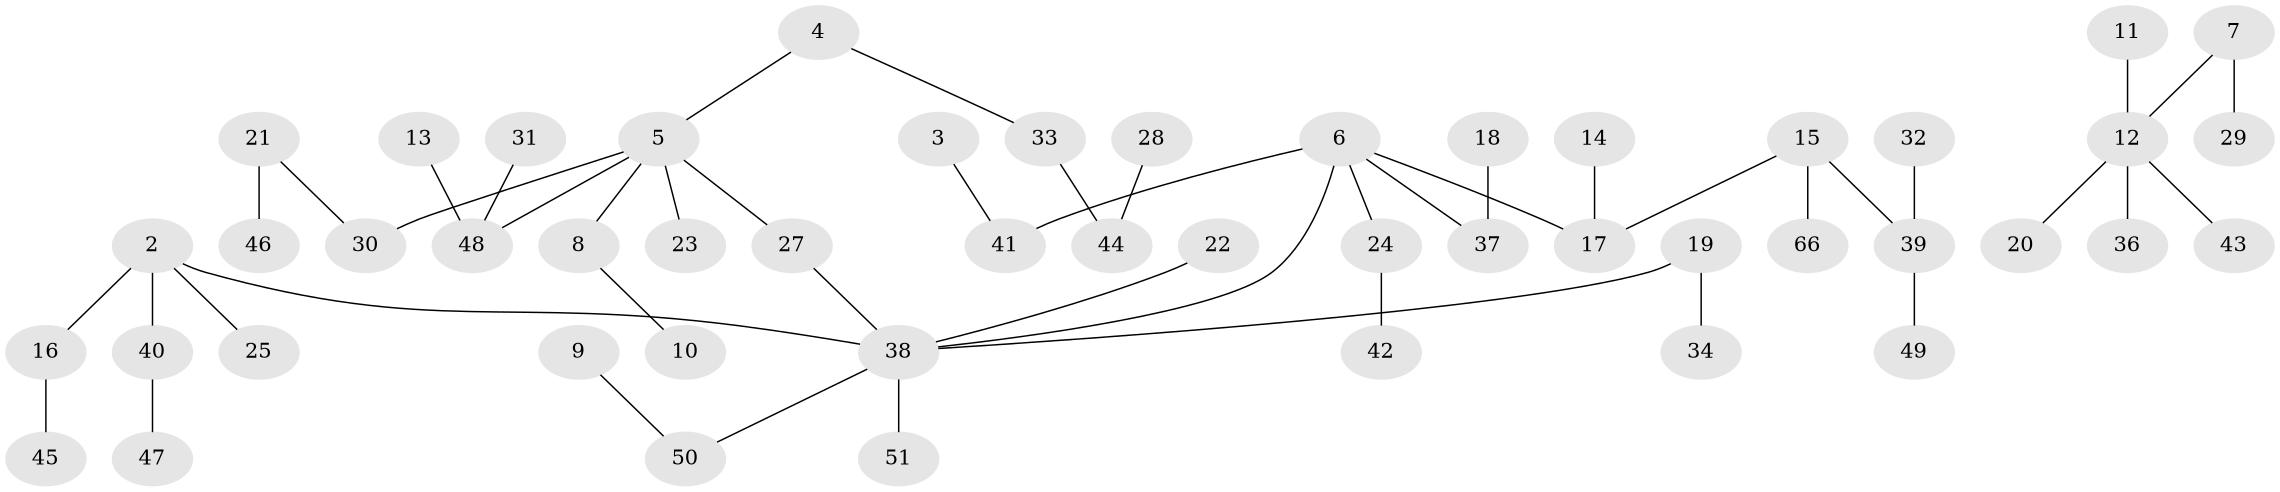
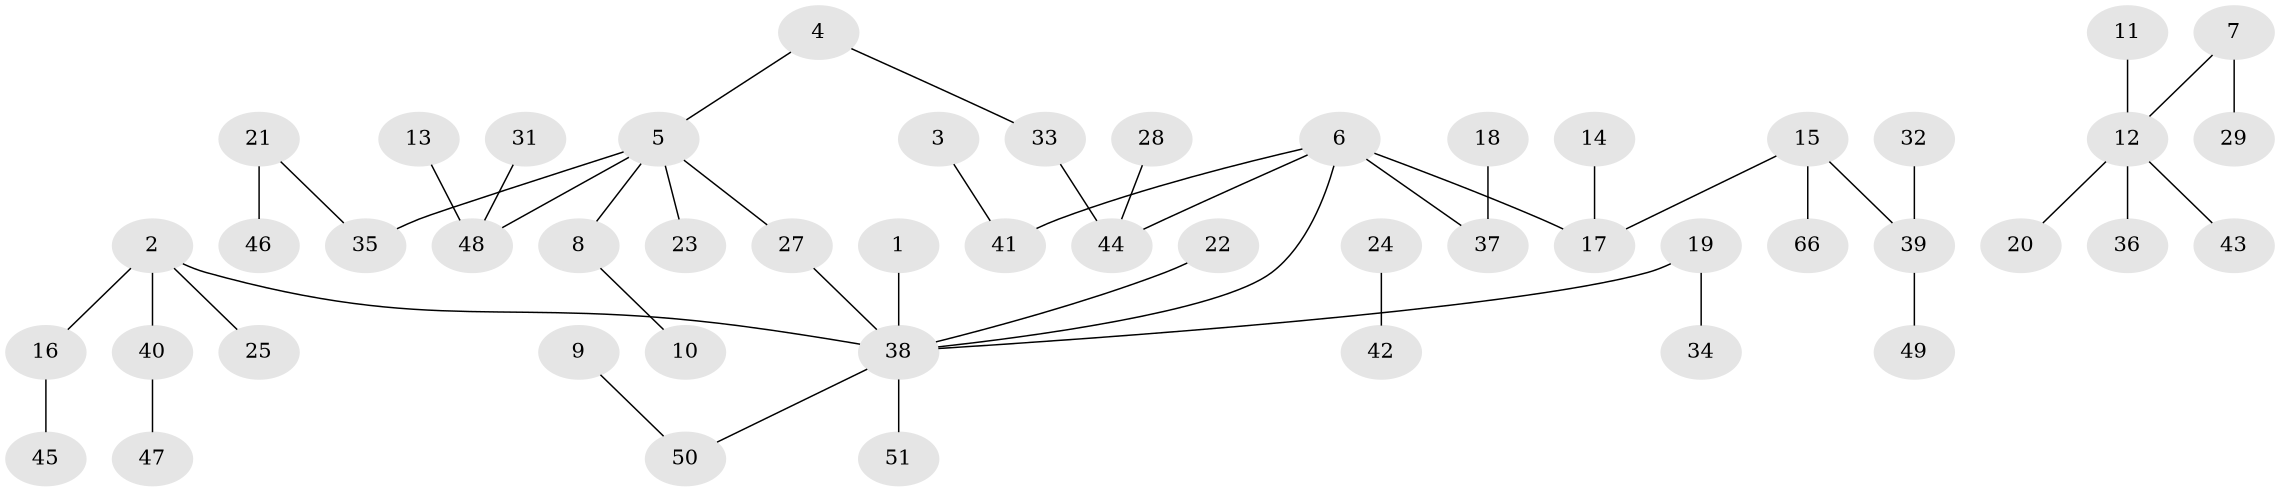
(1361, 193) -> (1225, 192)
(366, 246) -> (366, 246)
none -> (899, 246)
